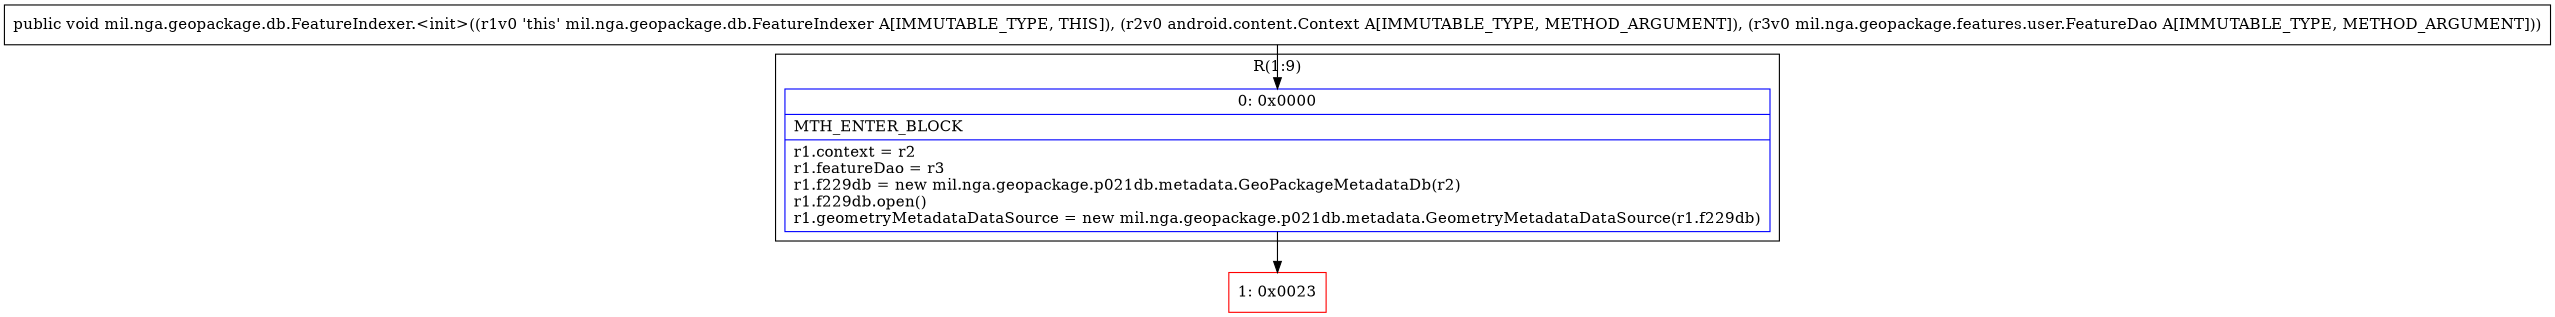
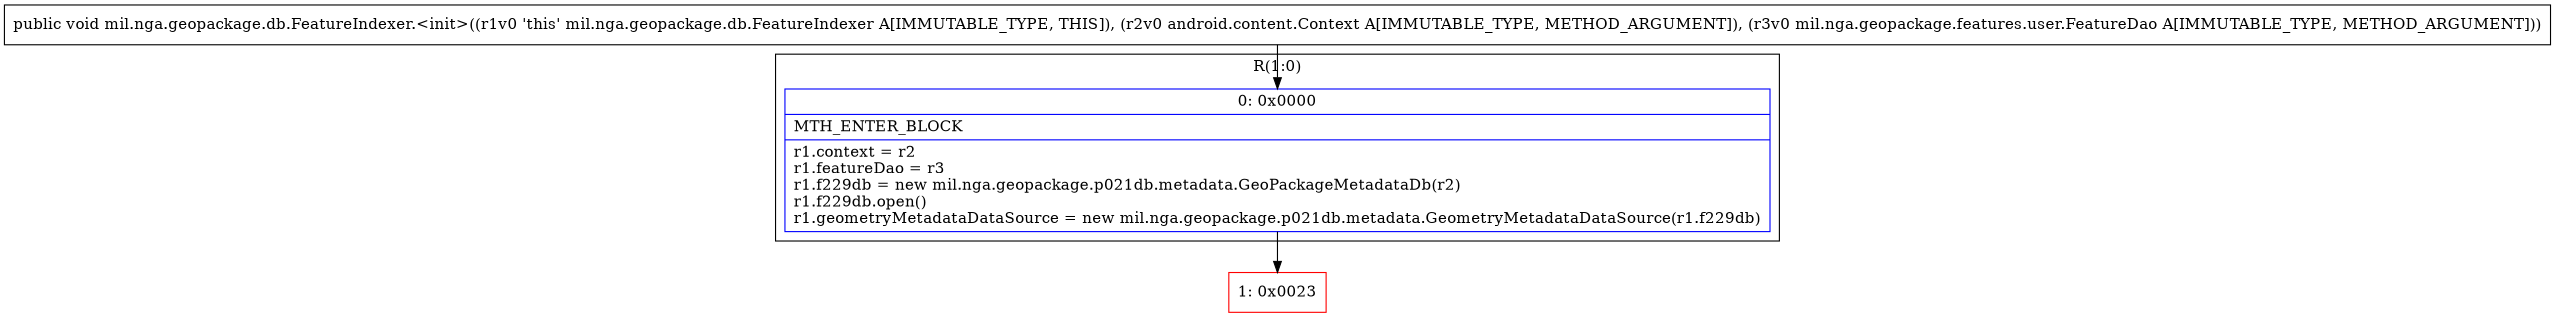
(1277, 67) -> (1277, 67)
